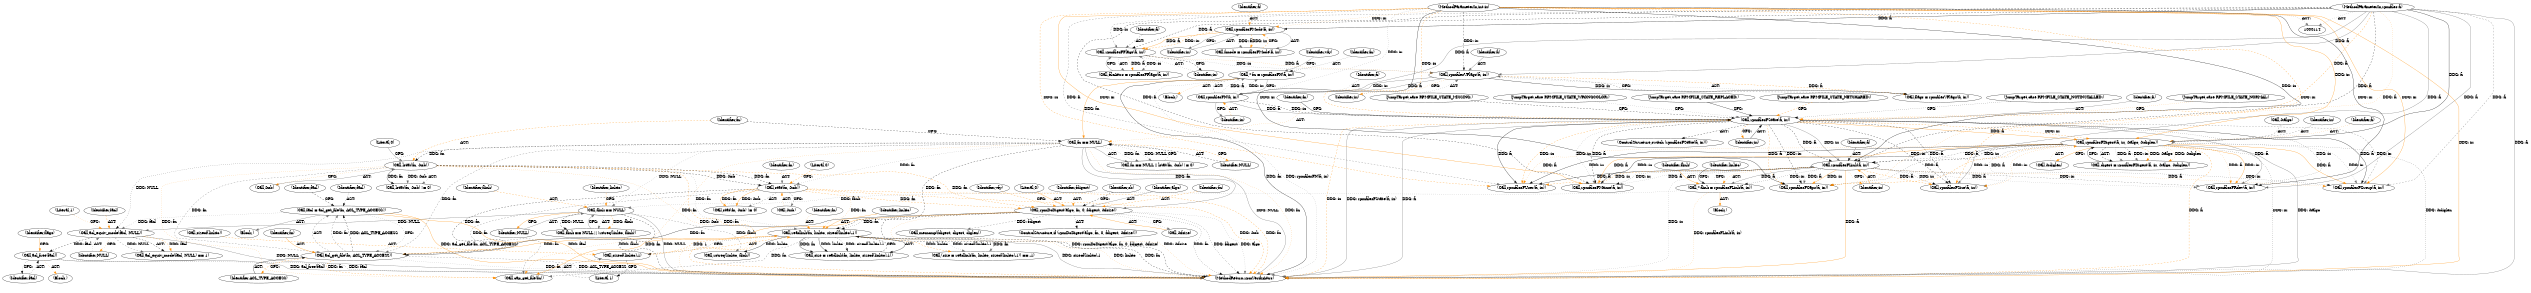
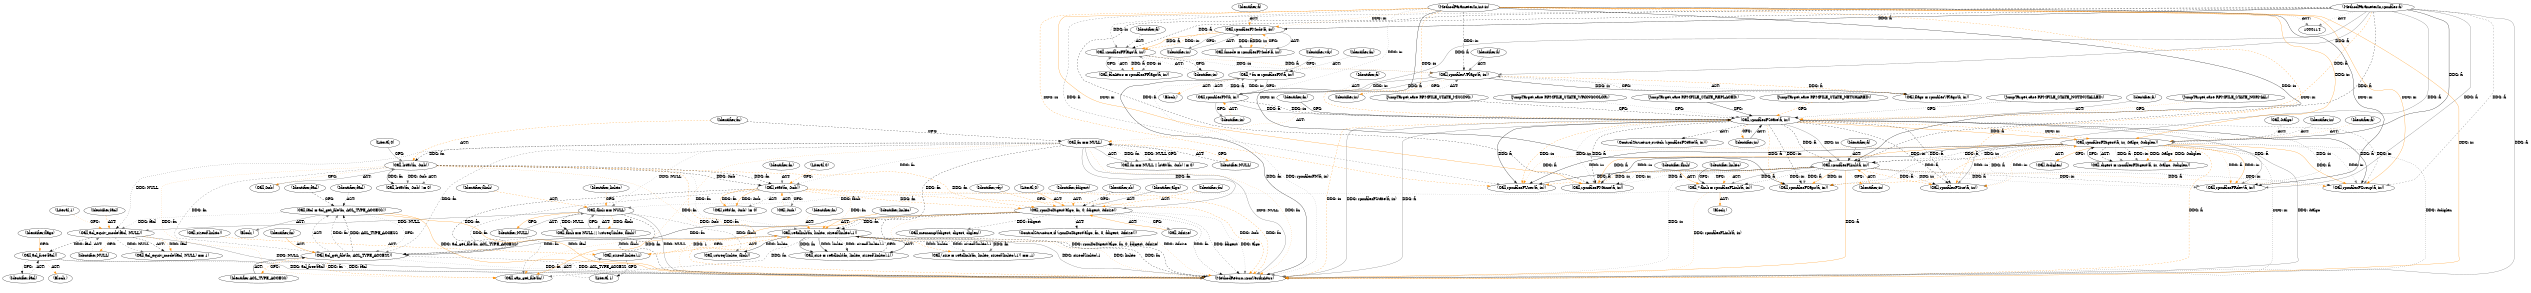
(1142, 82) -> none
(2131, 122) -> none
(563, 241) -> (563, 241)
(714, 243) -> (714, 243)
